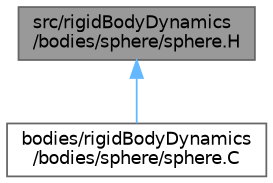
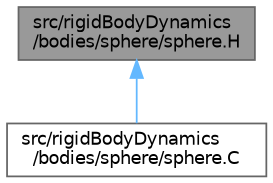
(137, 150) -> (137, 150)
